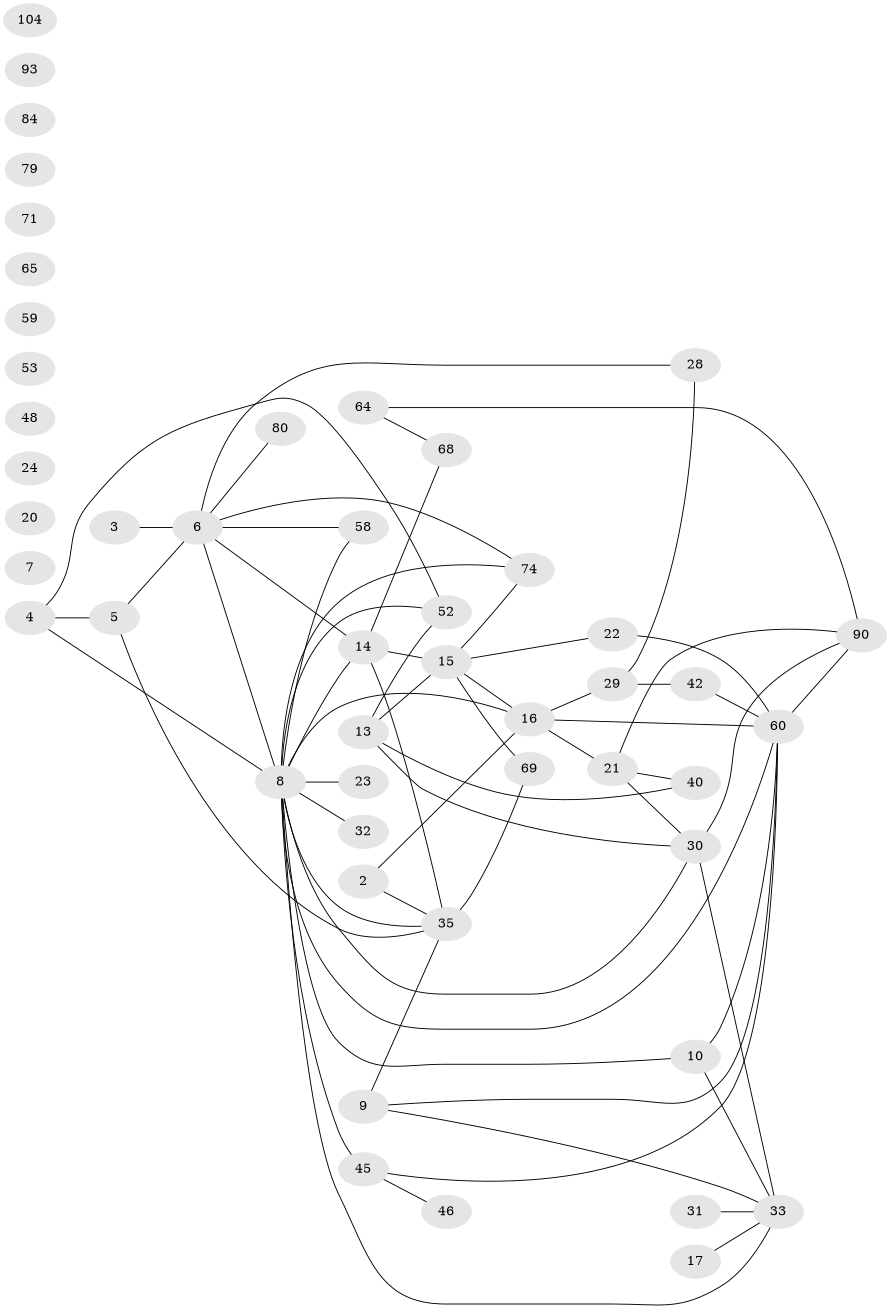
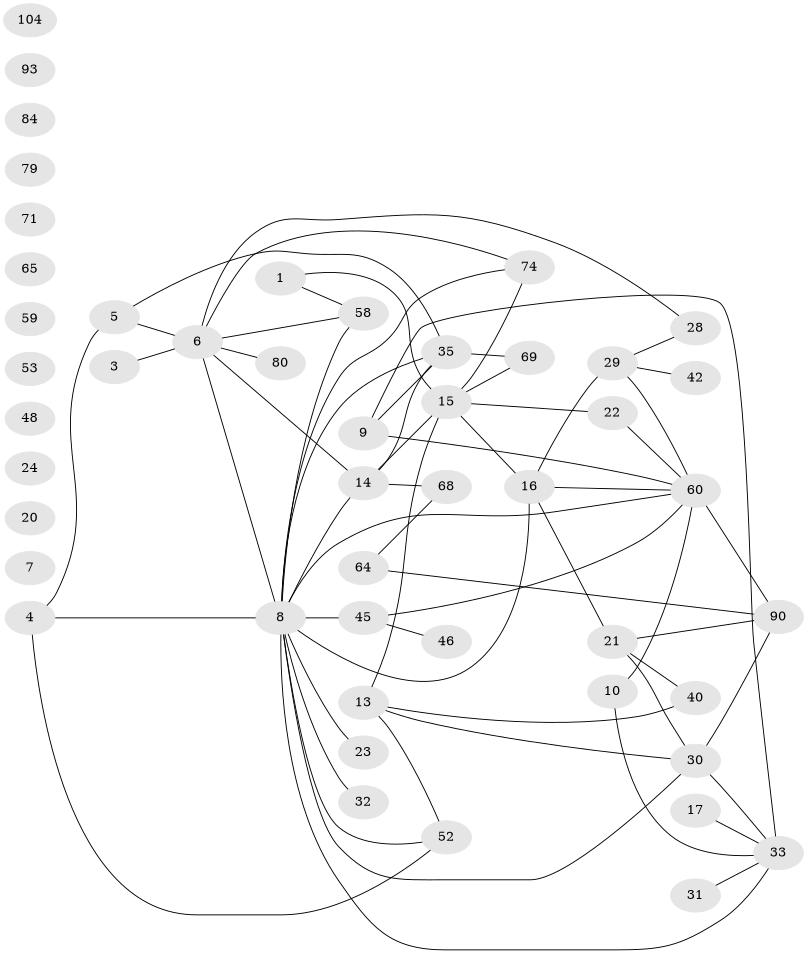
none -> (281, 279)
(737, 706) -> (661, 424)
(364, 882) -> none
(375, 1064) -> none
